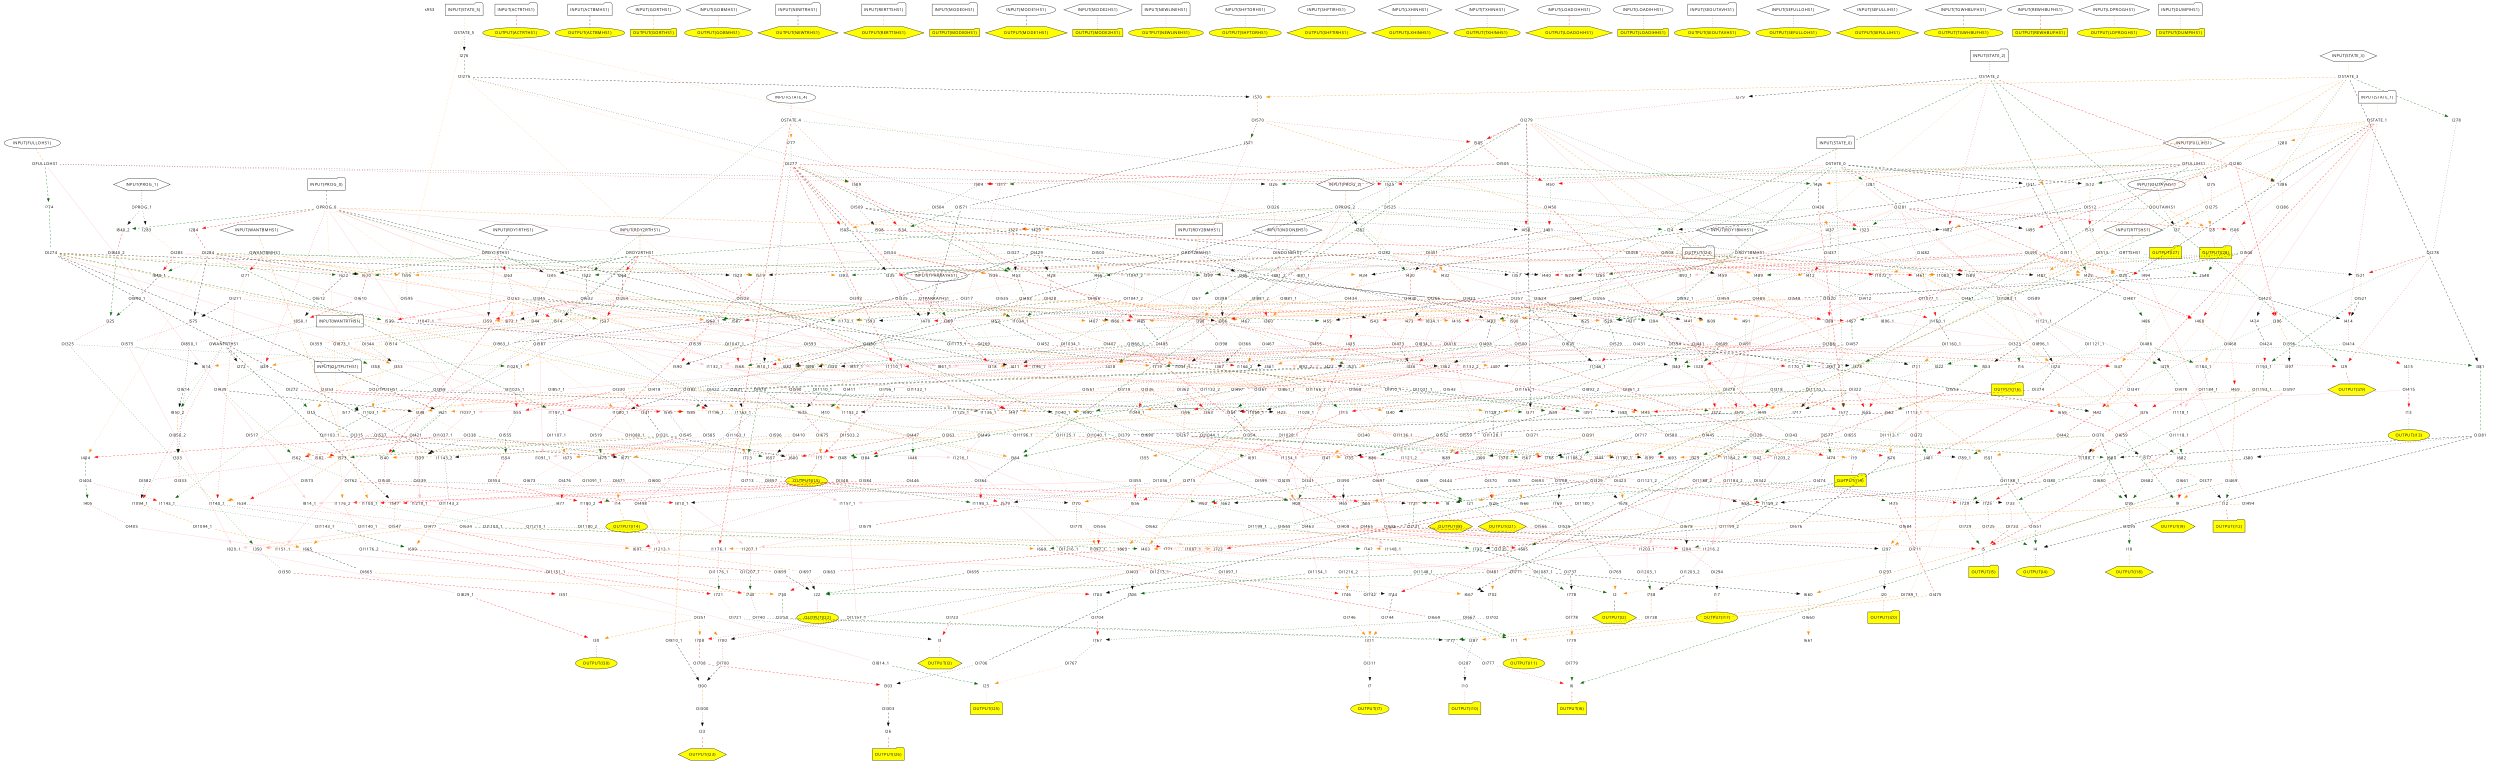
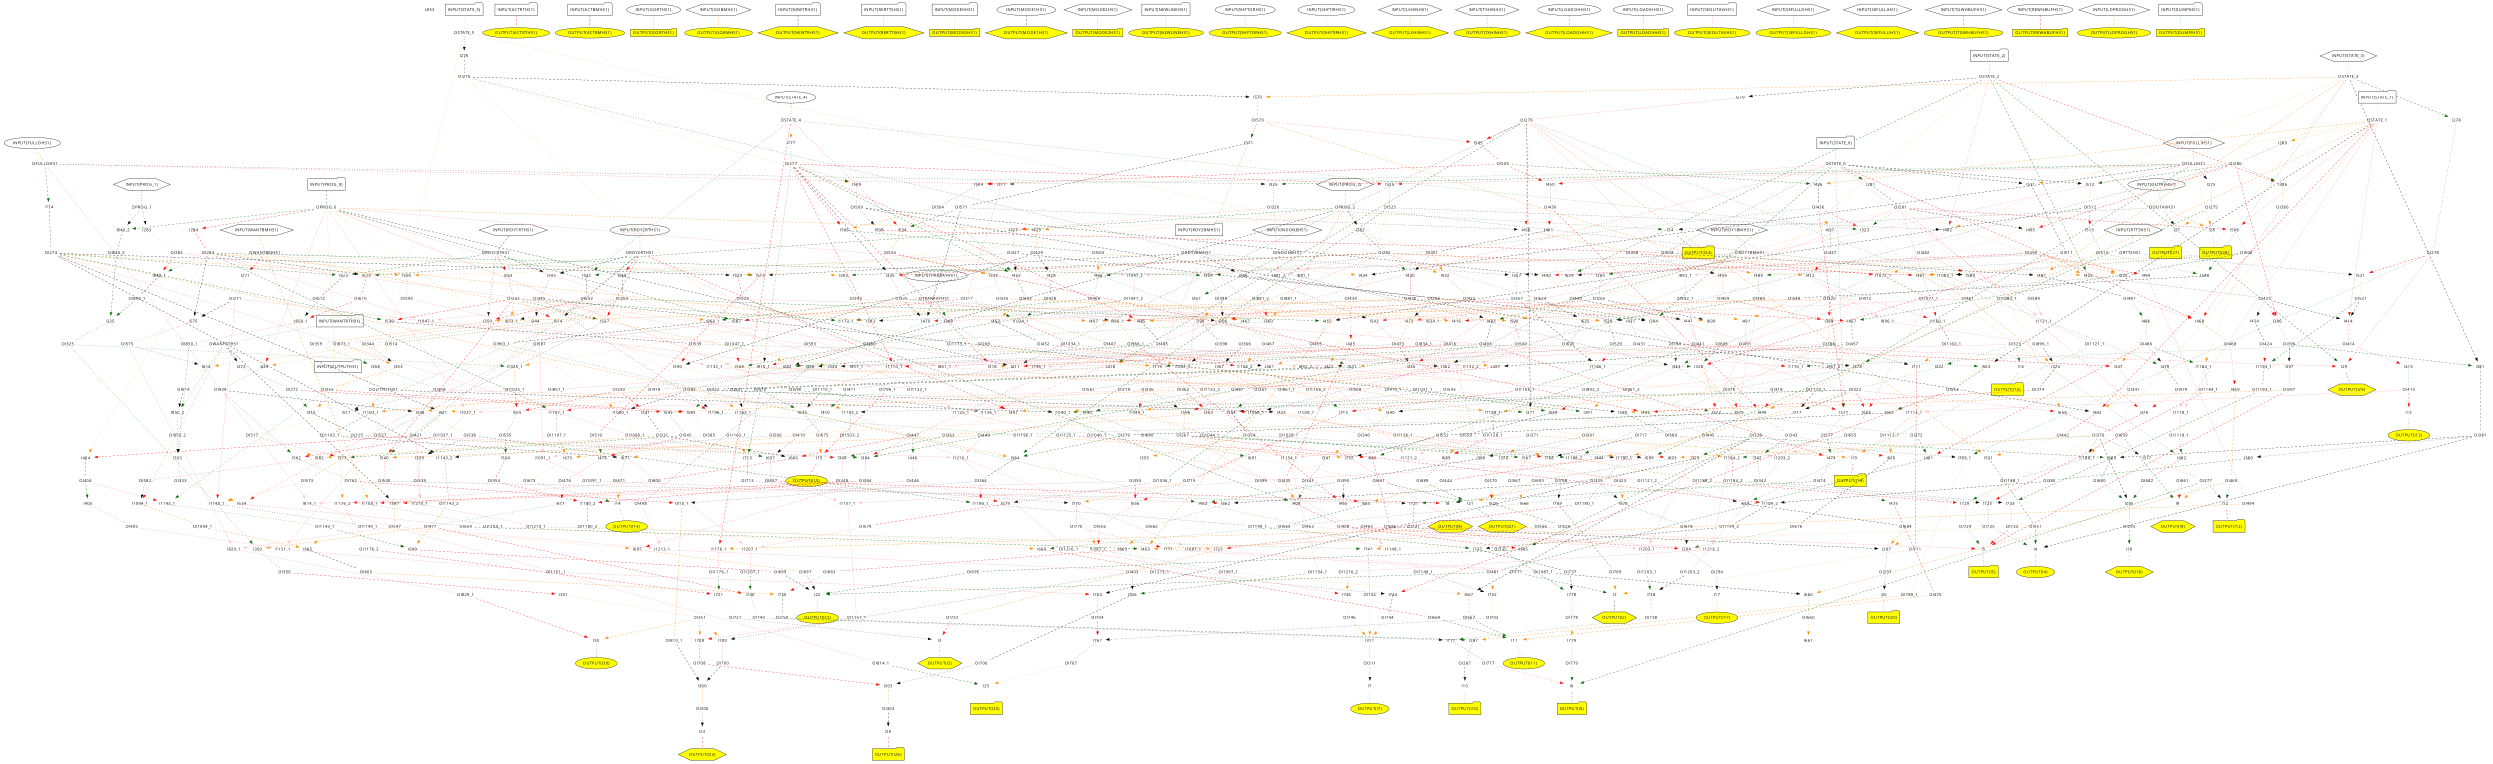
(1698, 253) -> (1698, 253)
